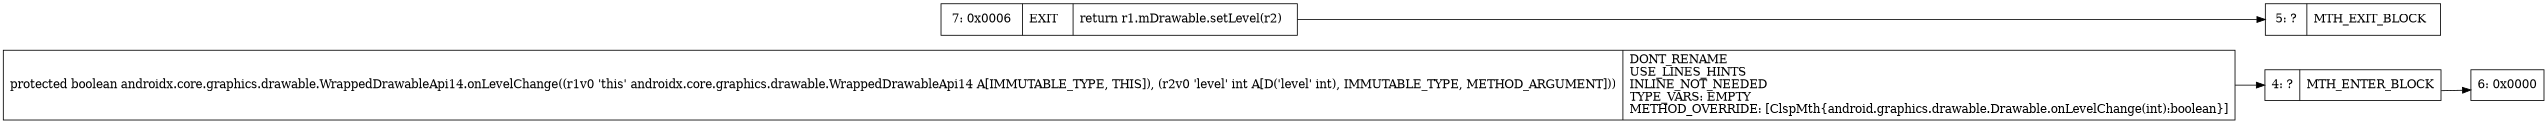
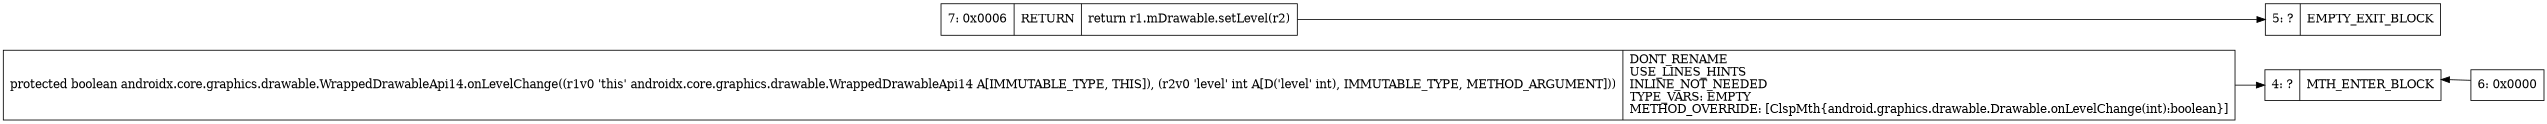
(1044, 19) -> (1048, 19)
(2370, 19) -> (2370, 19)
(2452, 91) -> (2460, 80)
